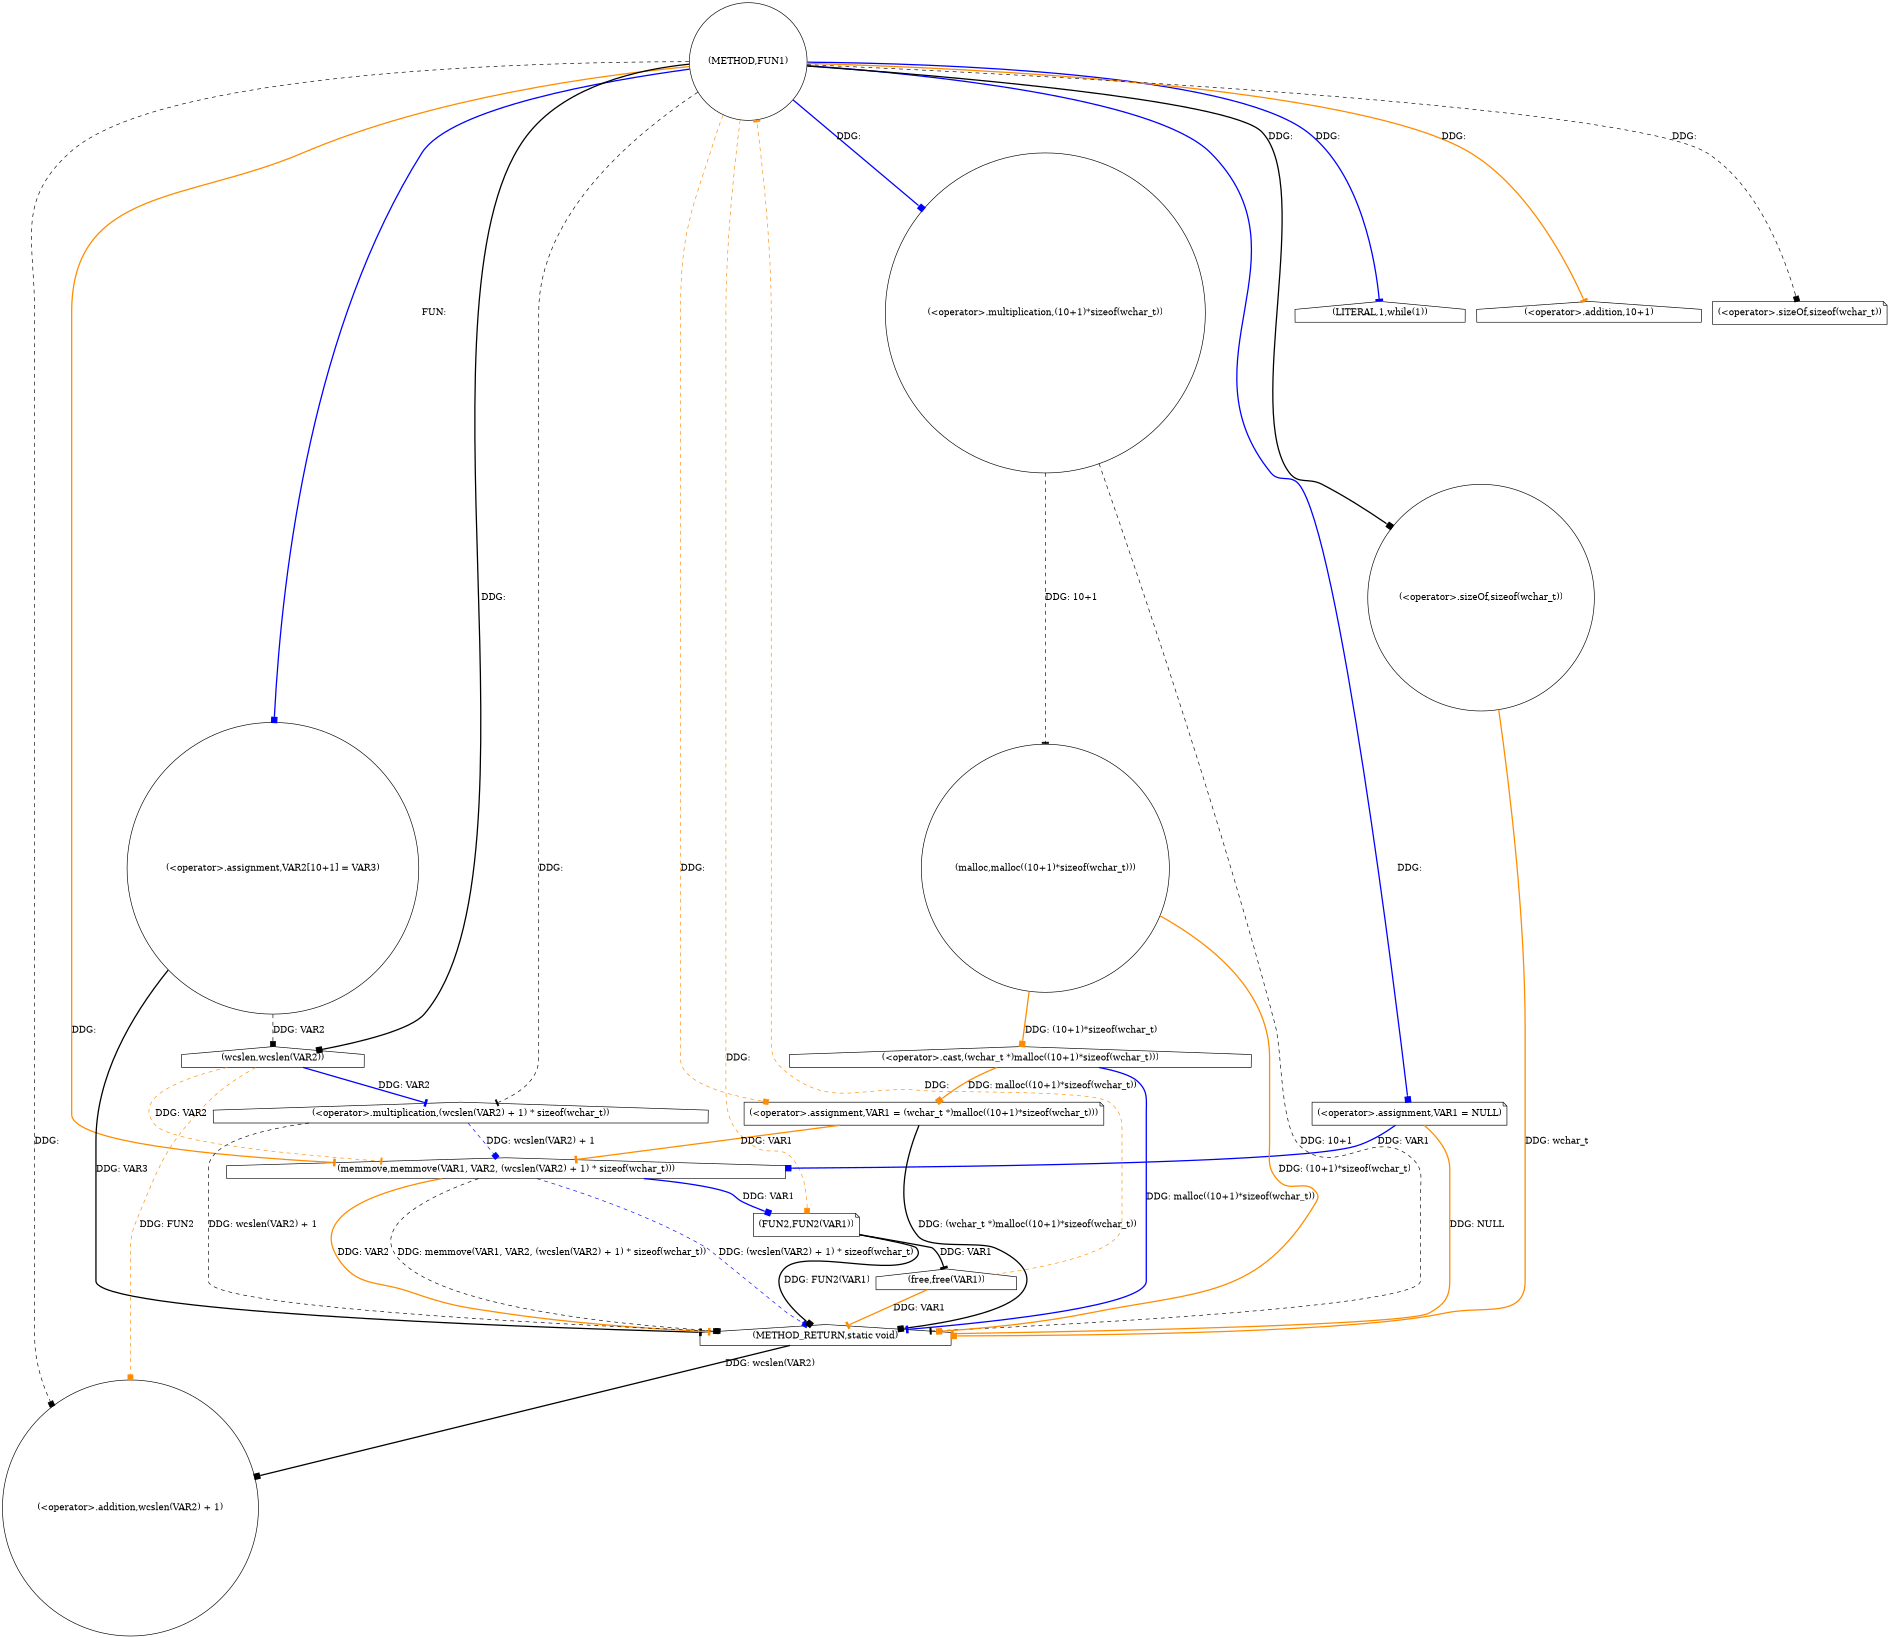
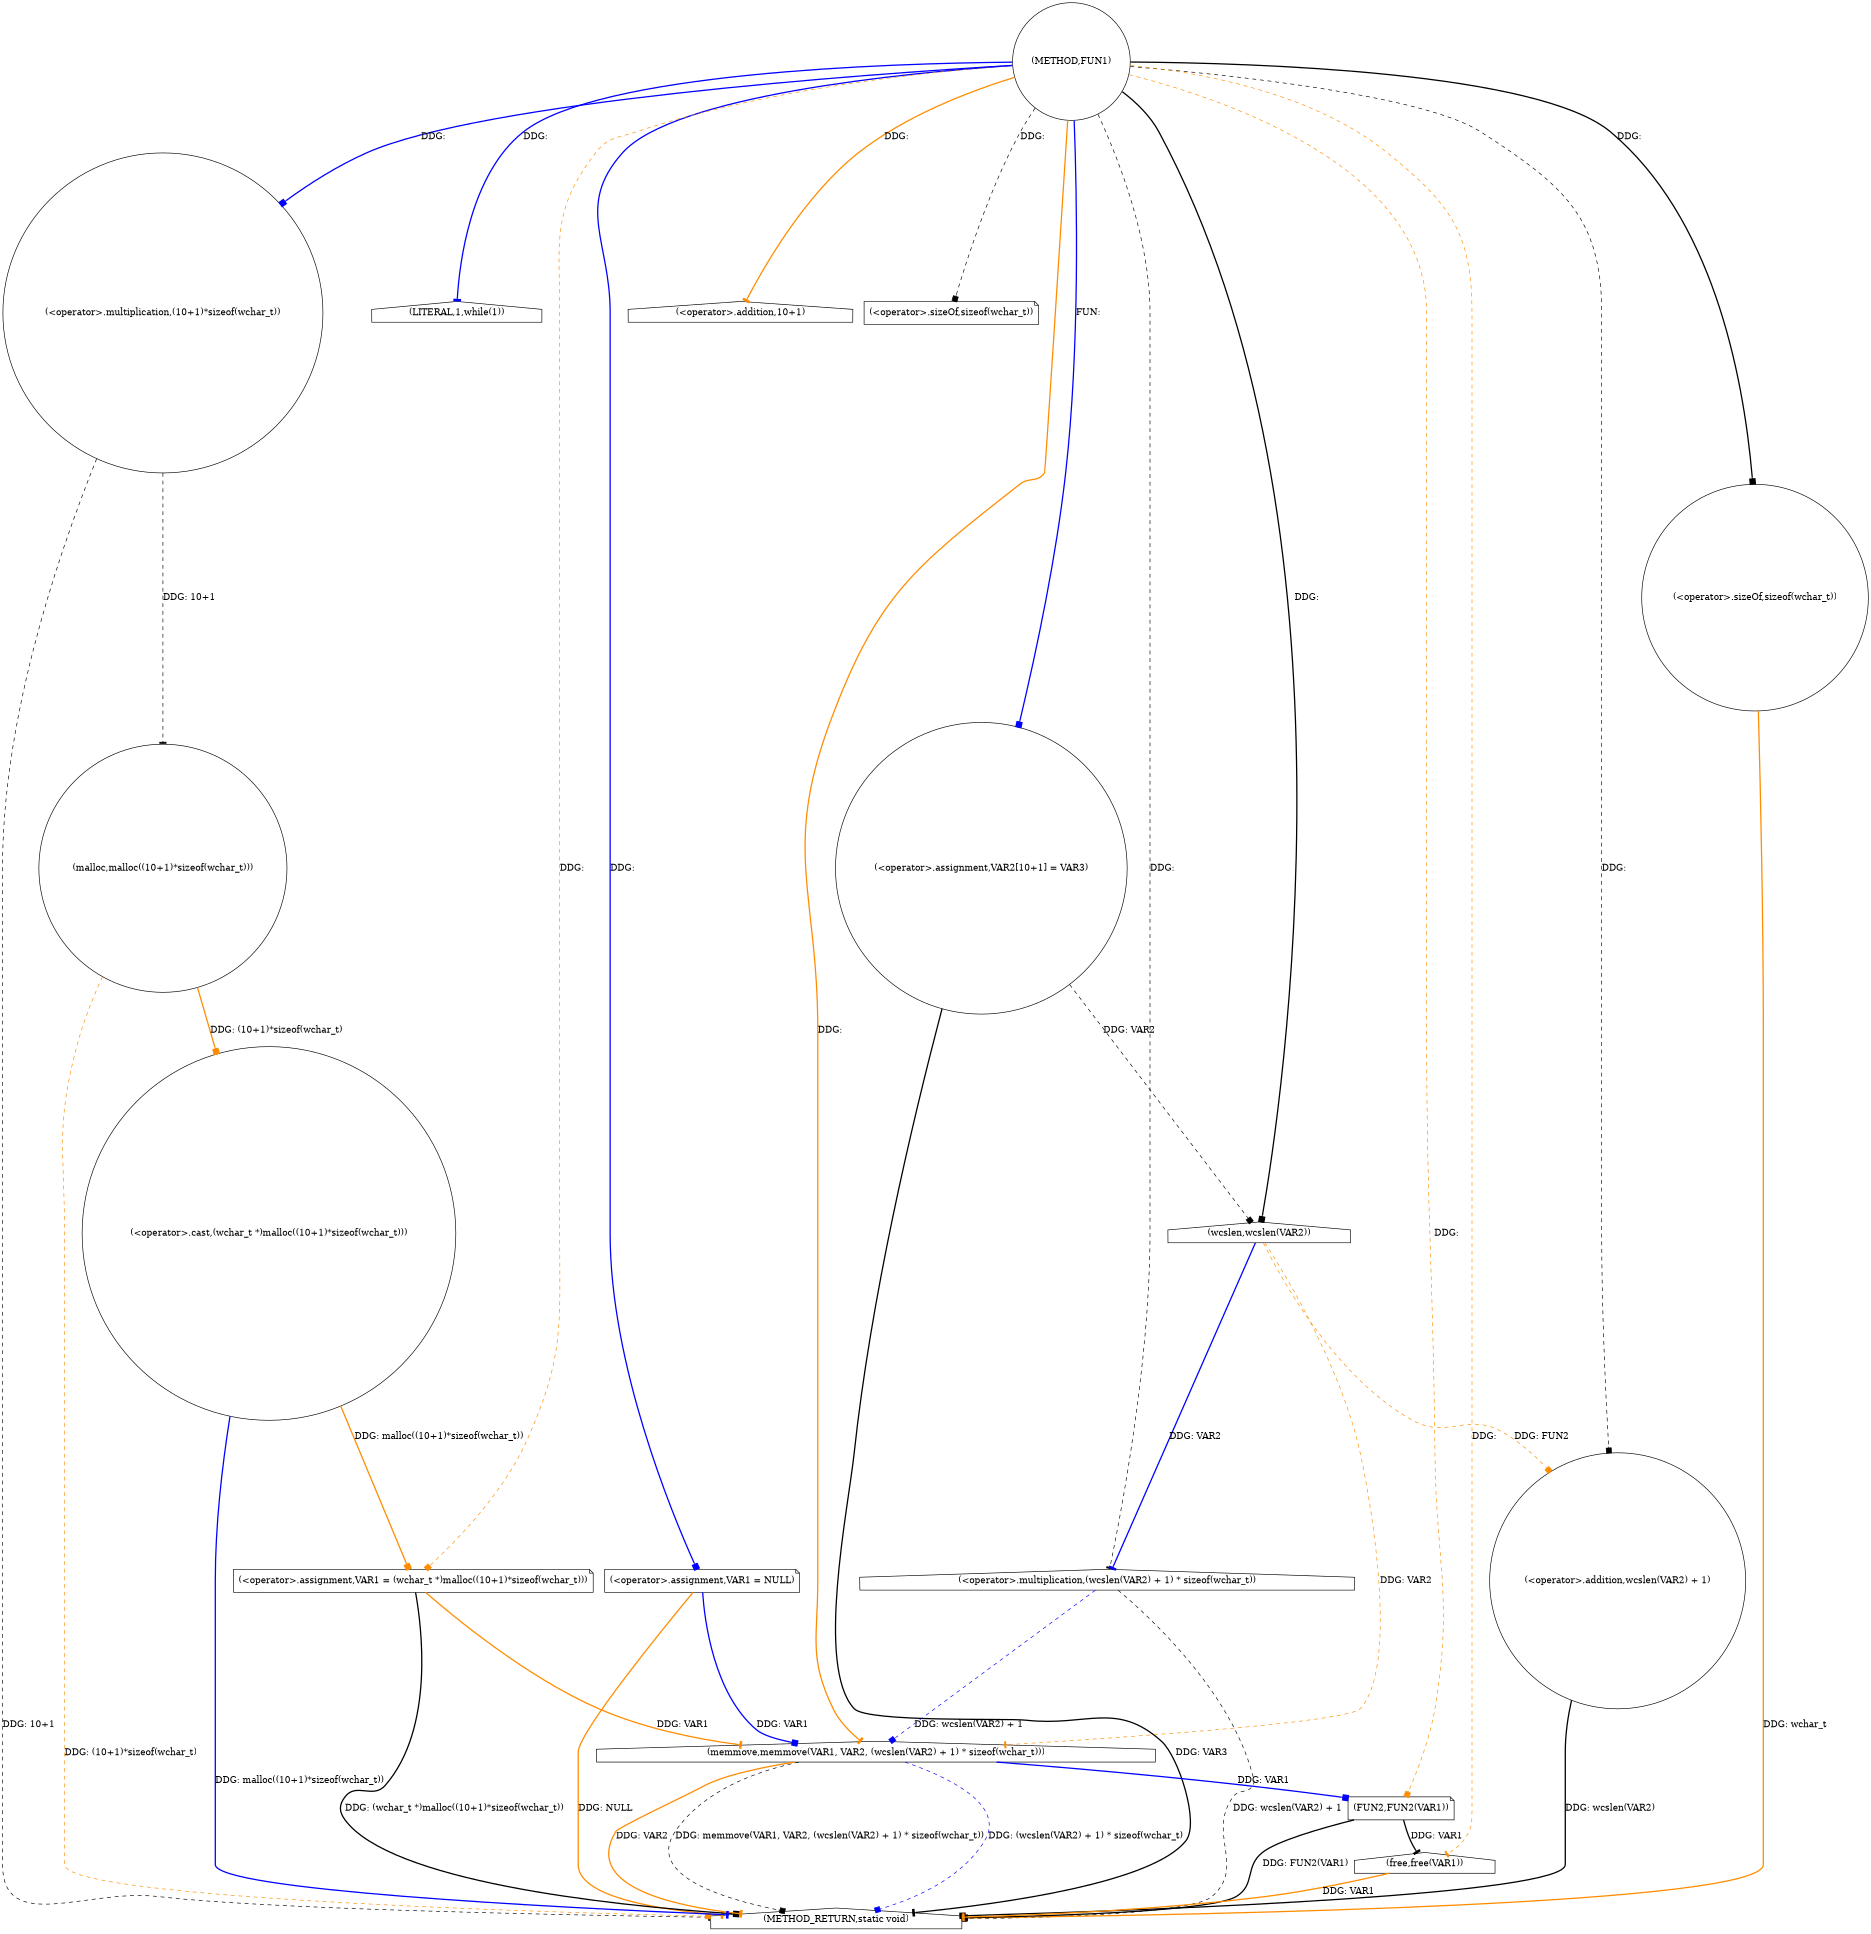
(771, 899) -> (1472, 855)
(1020, 1058) -> (269, 1234)
(1303, 1221) -> (65, 1740)
(525, 1410) -> (1350, 1899)
